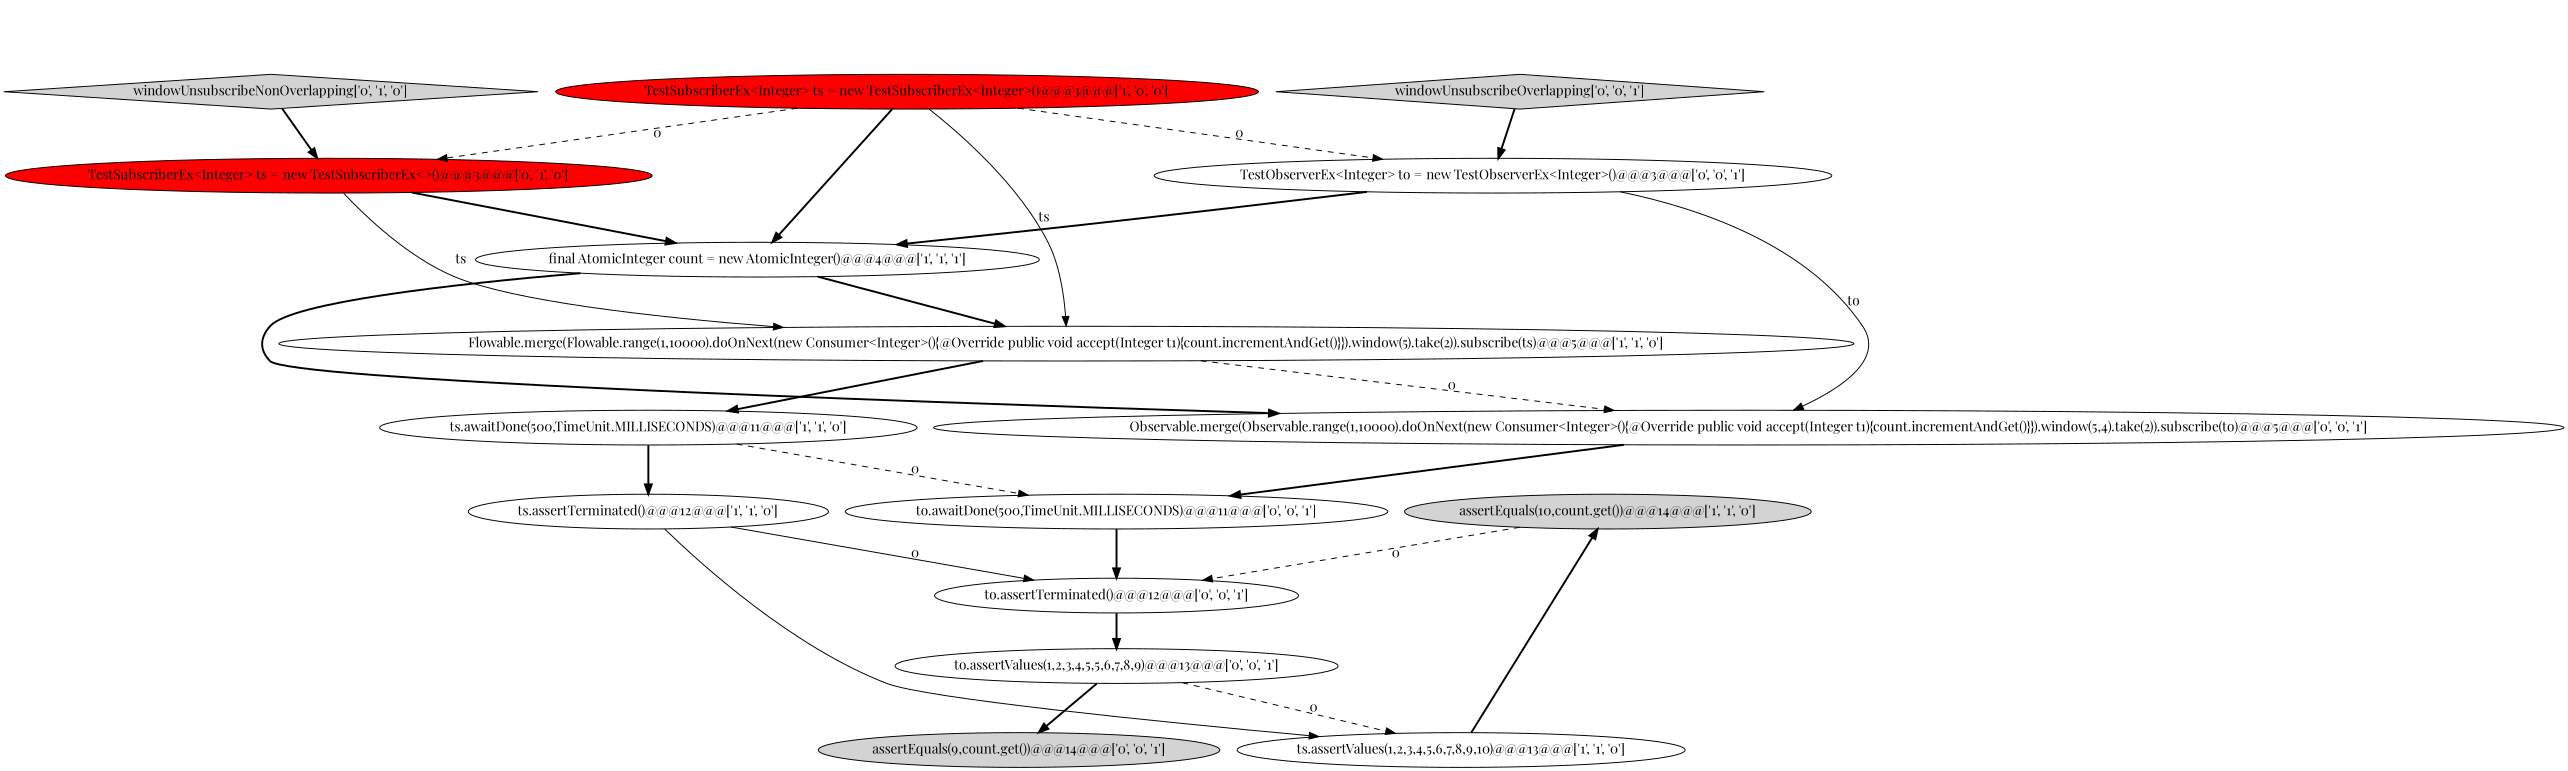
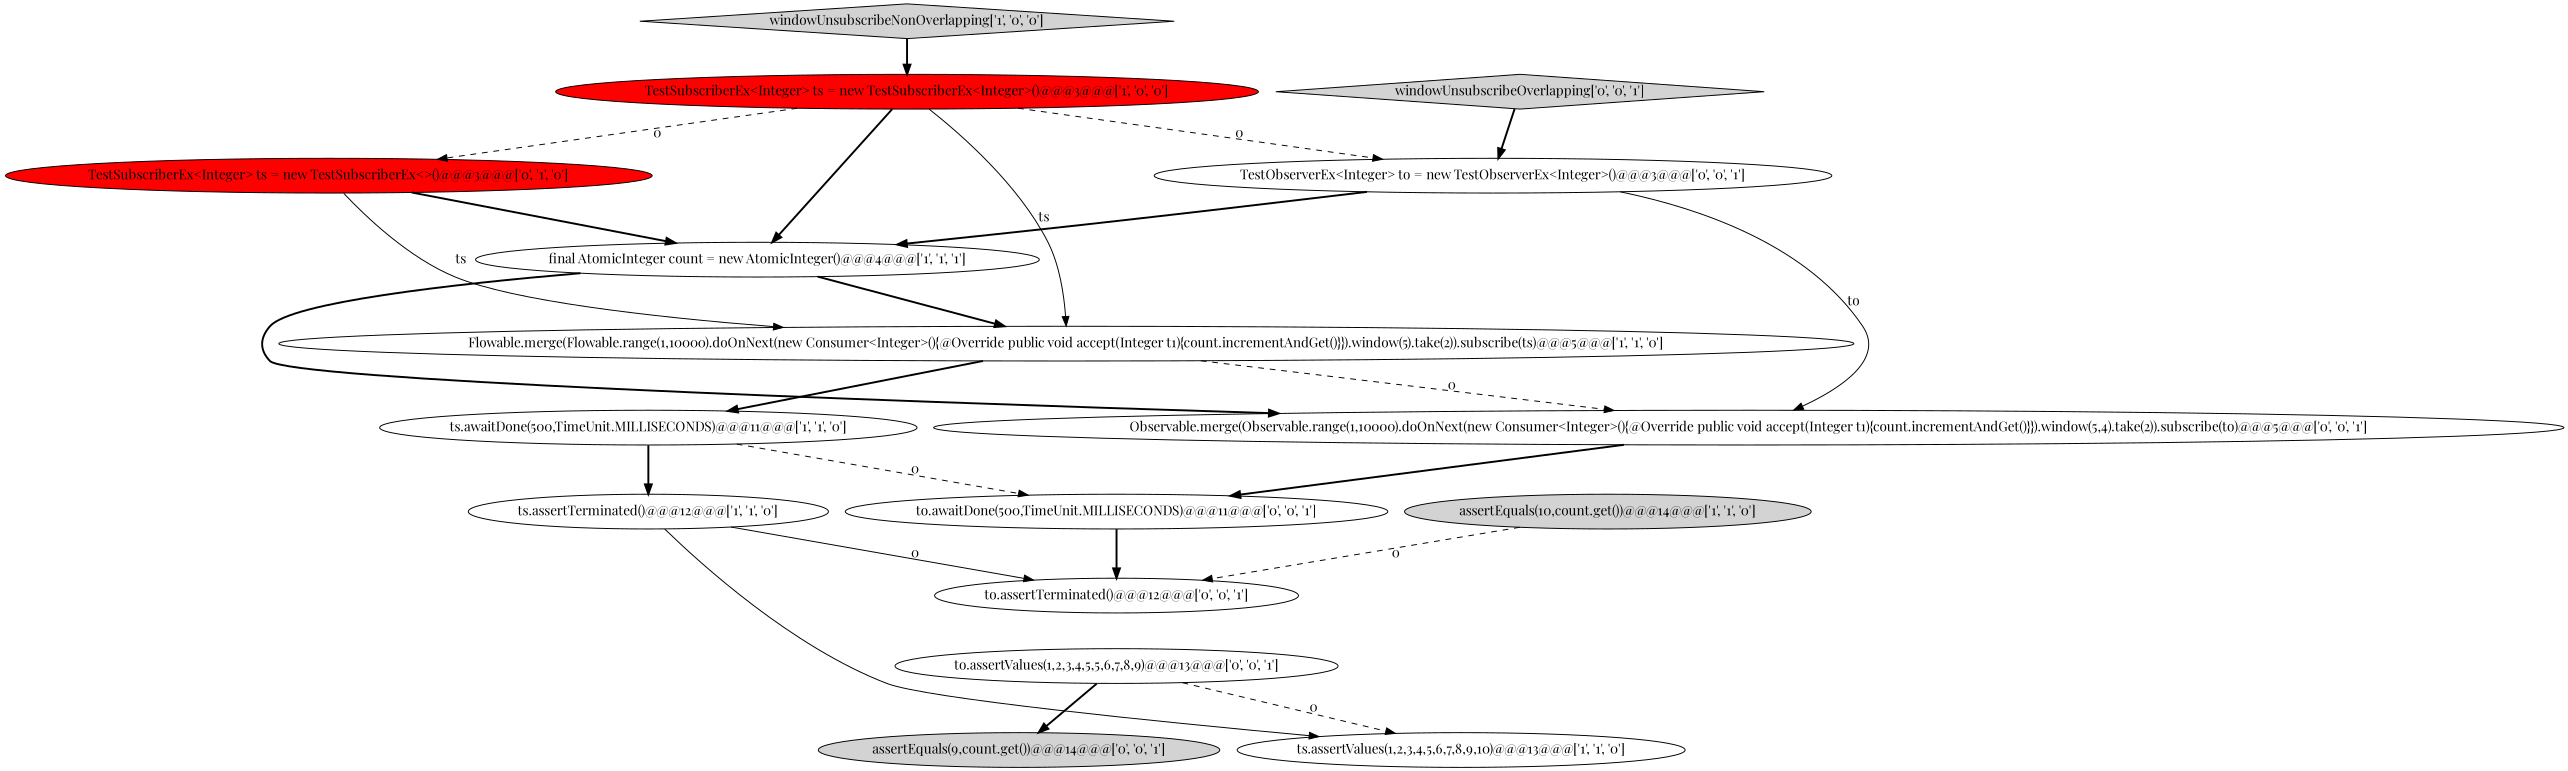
none -> (907, 21)
(271, 92) -> none
(1117, 626) -> none
(1532, 635) -> none
